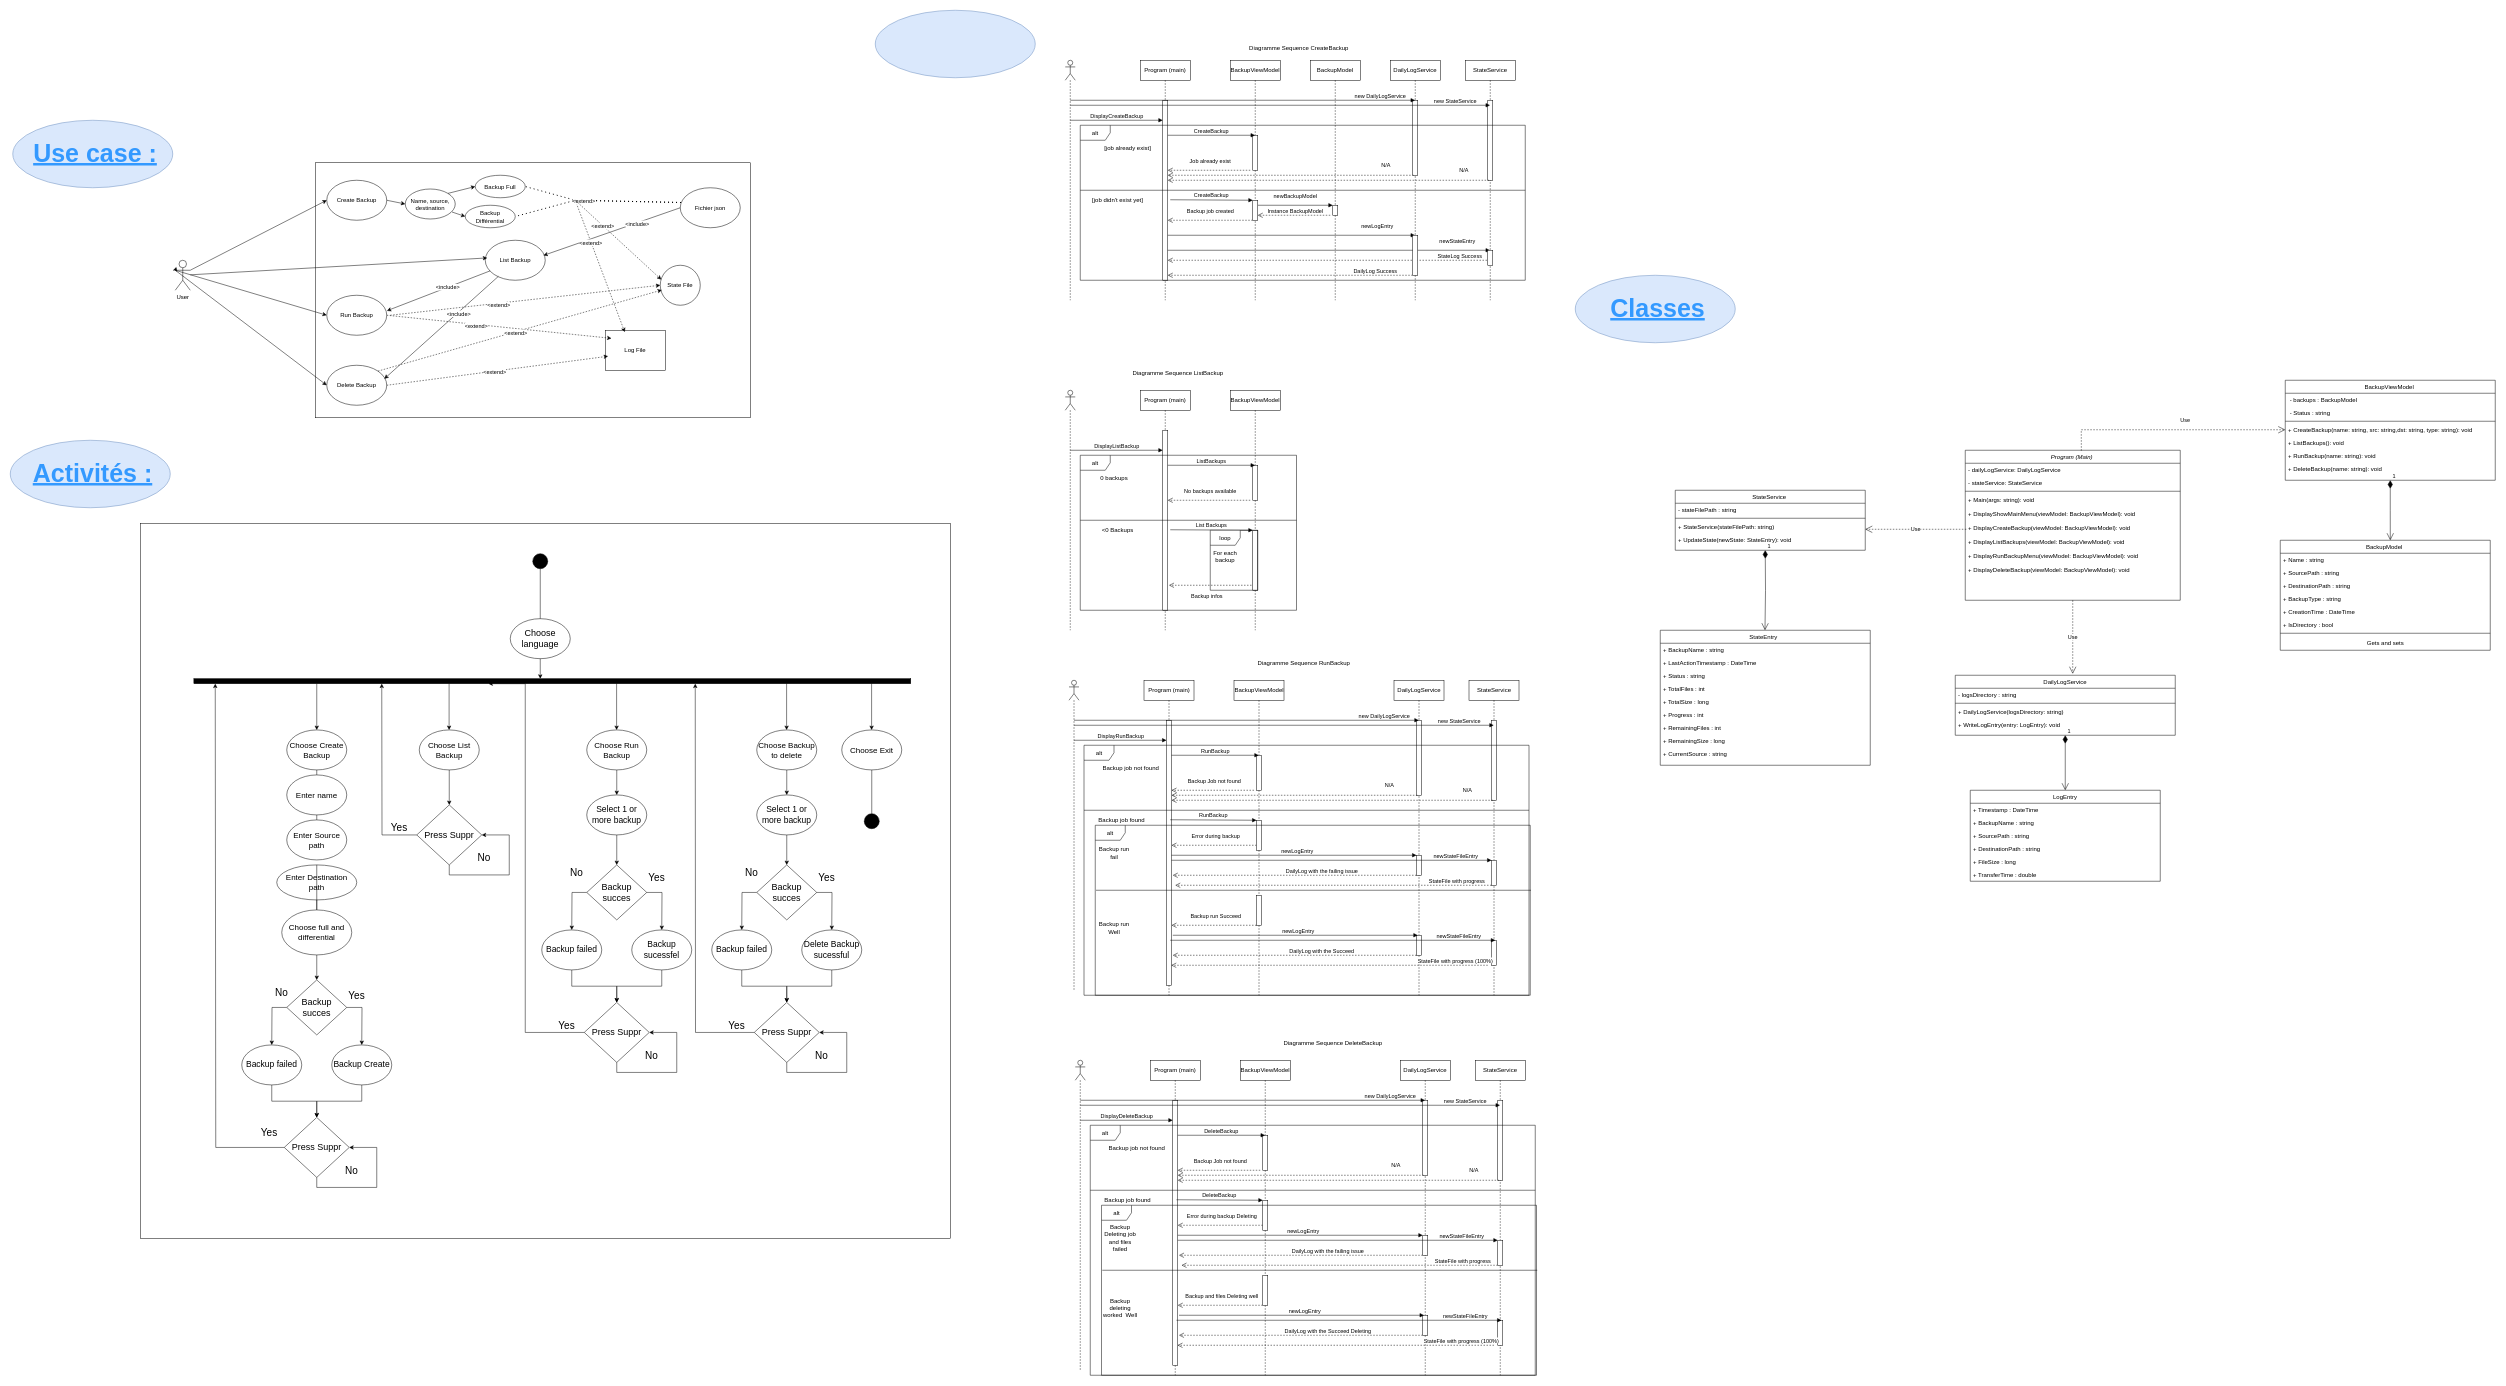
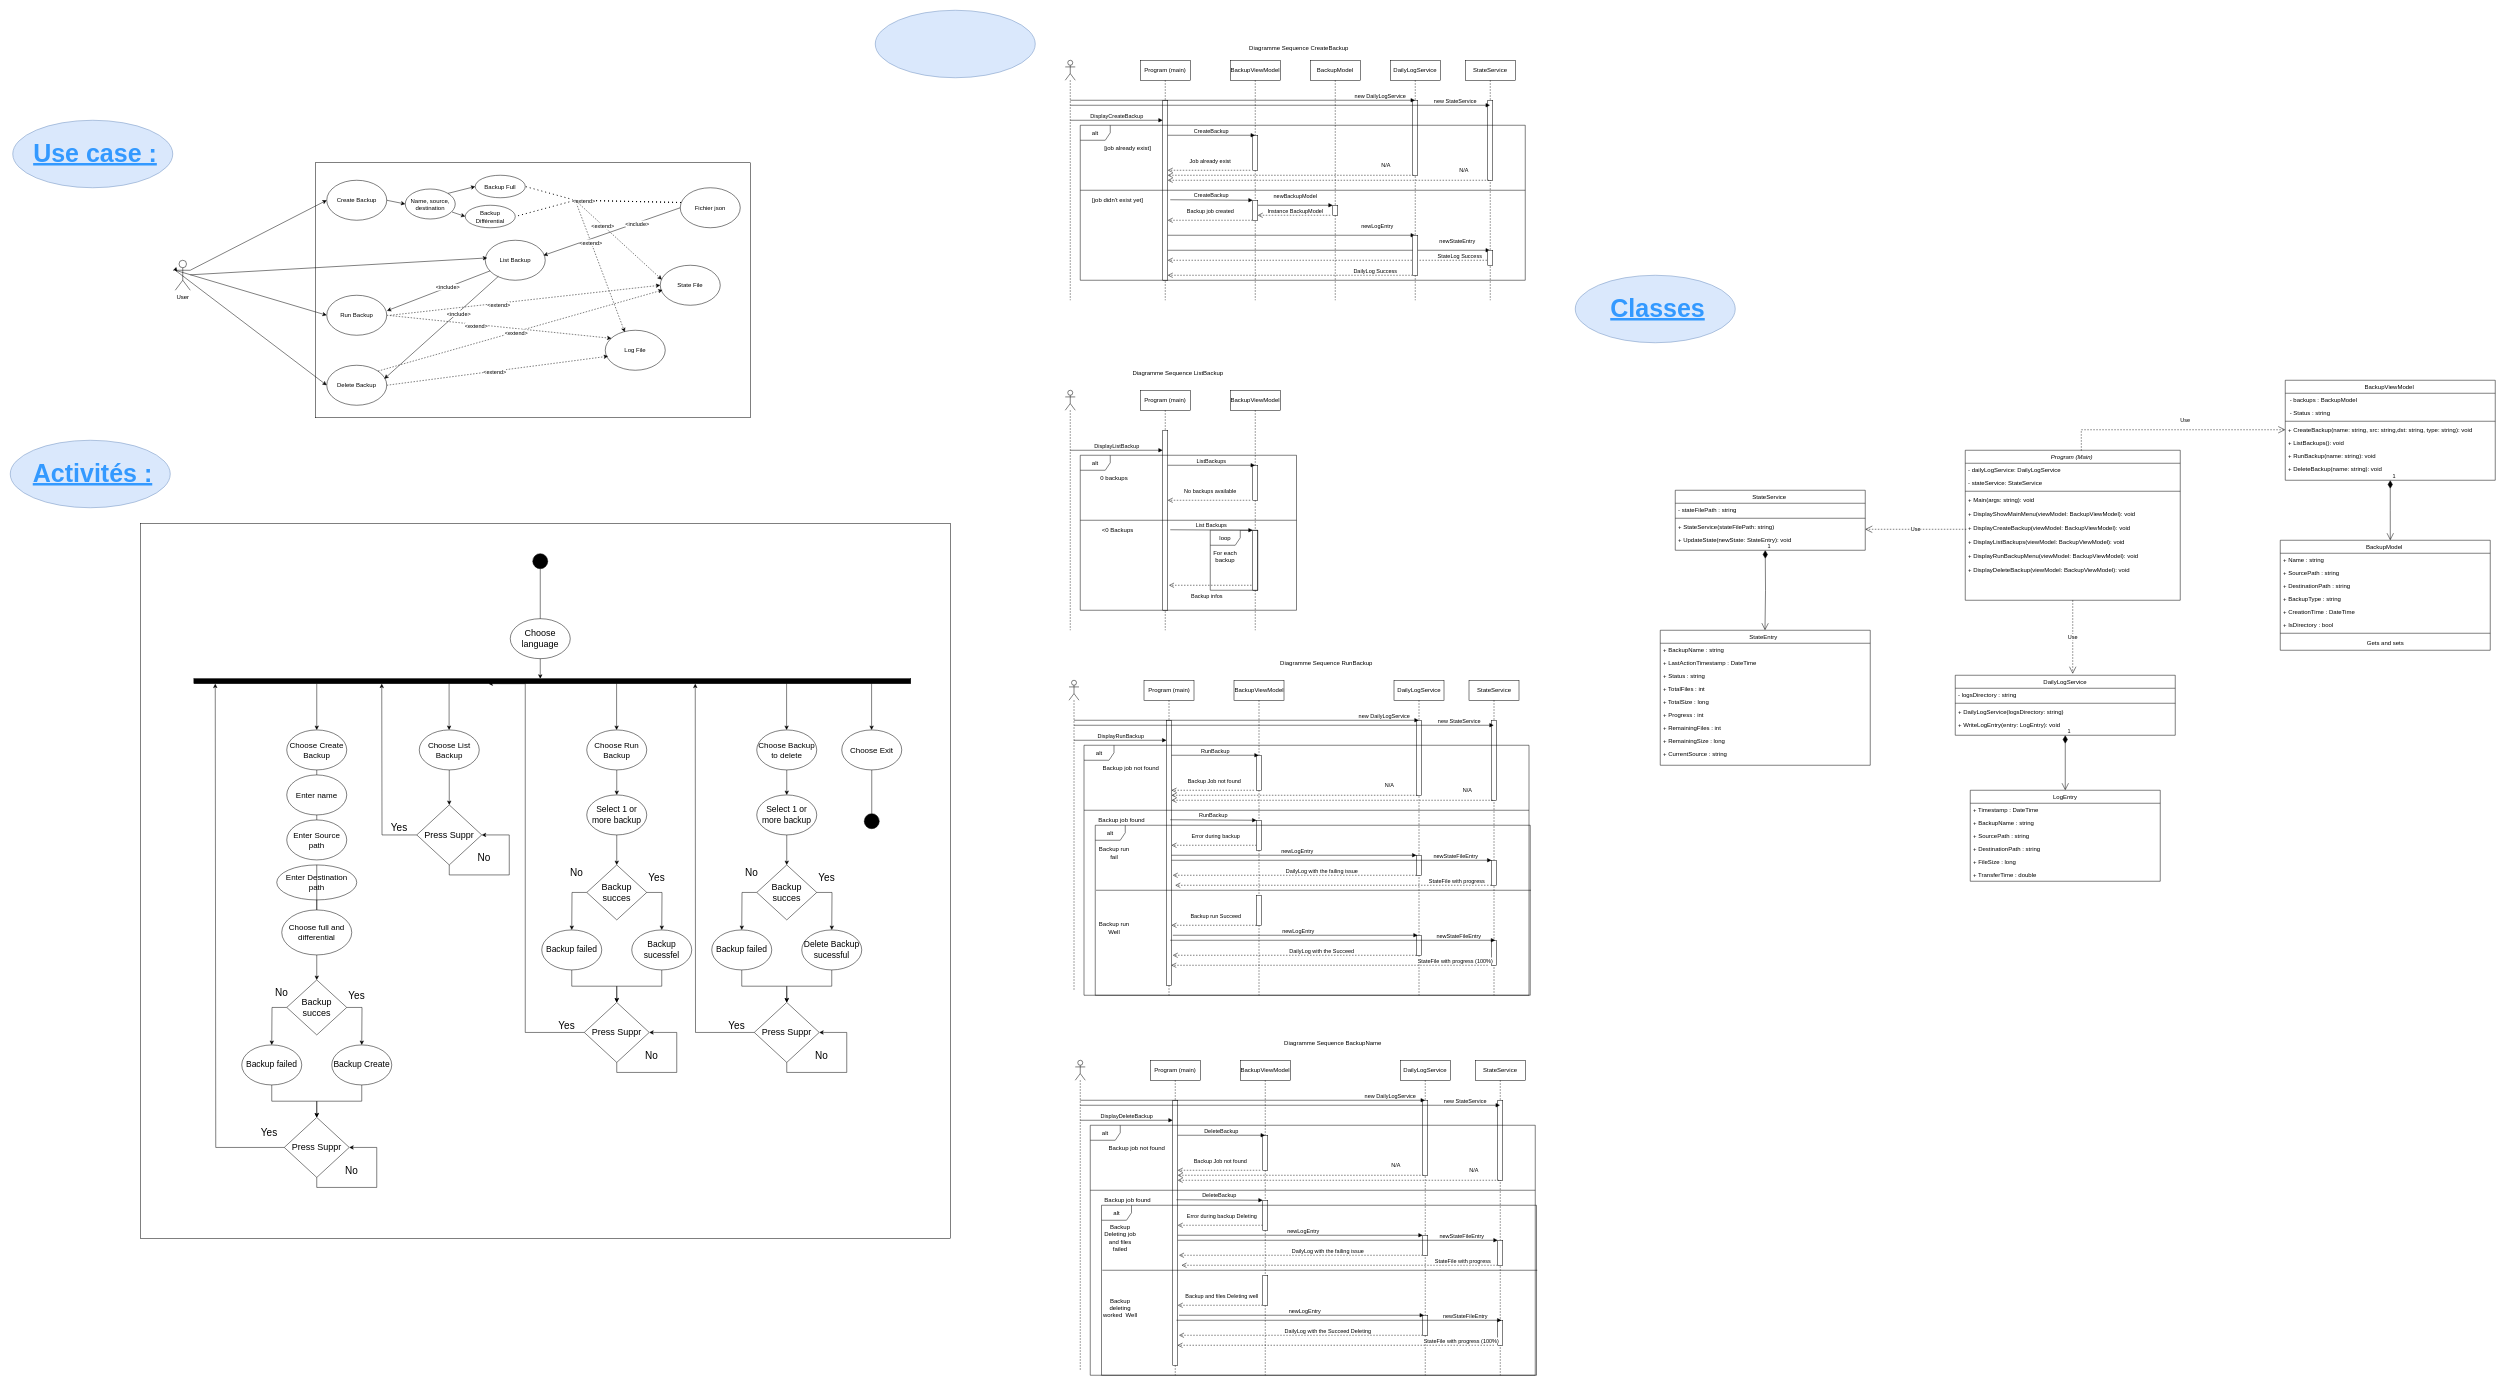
(680, 285) -> (690, 285)
(635, 350) -> (635, 350)
(1304, 663) -> (1327, 663)
(1333, 1043) -> (1333, 1043)
